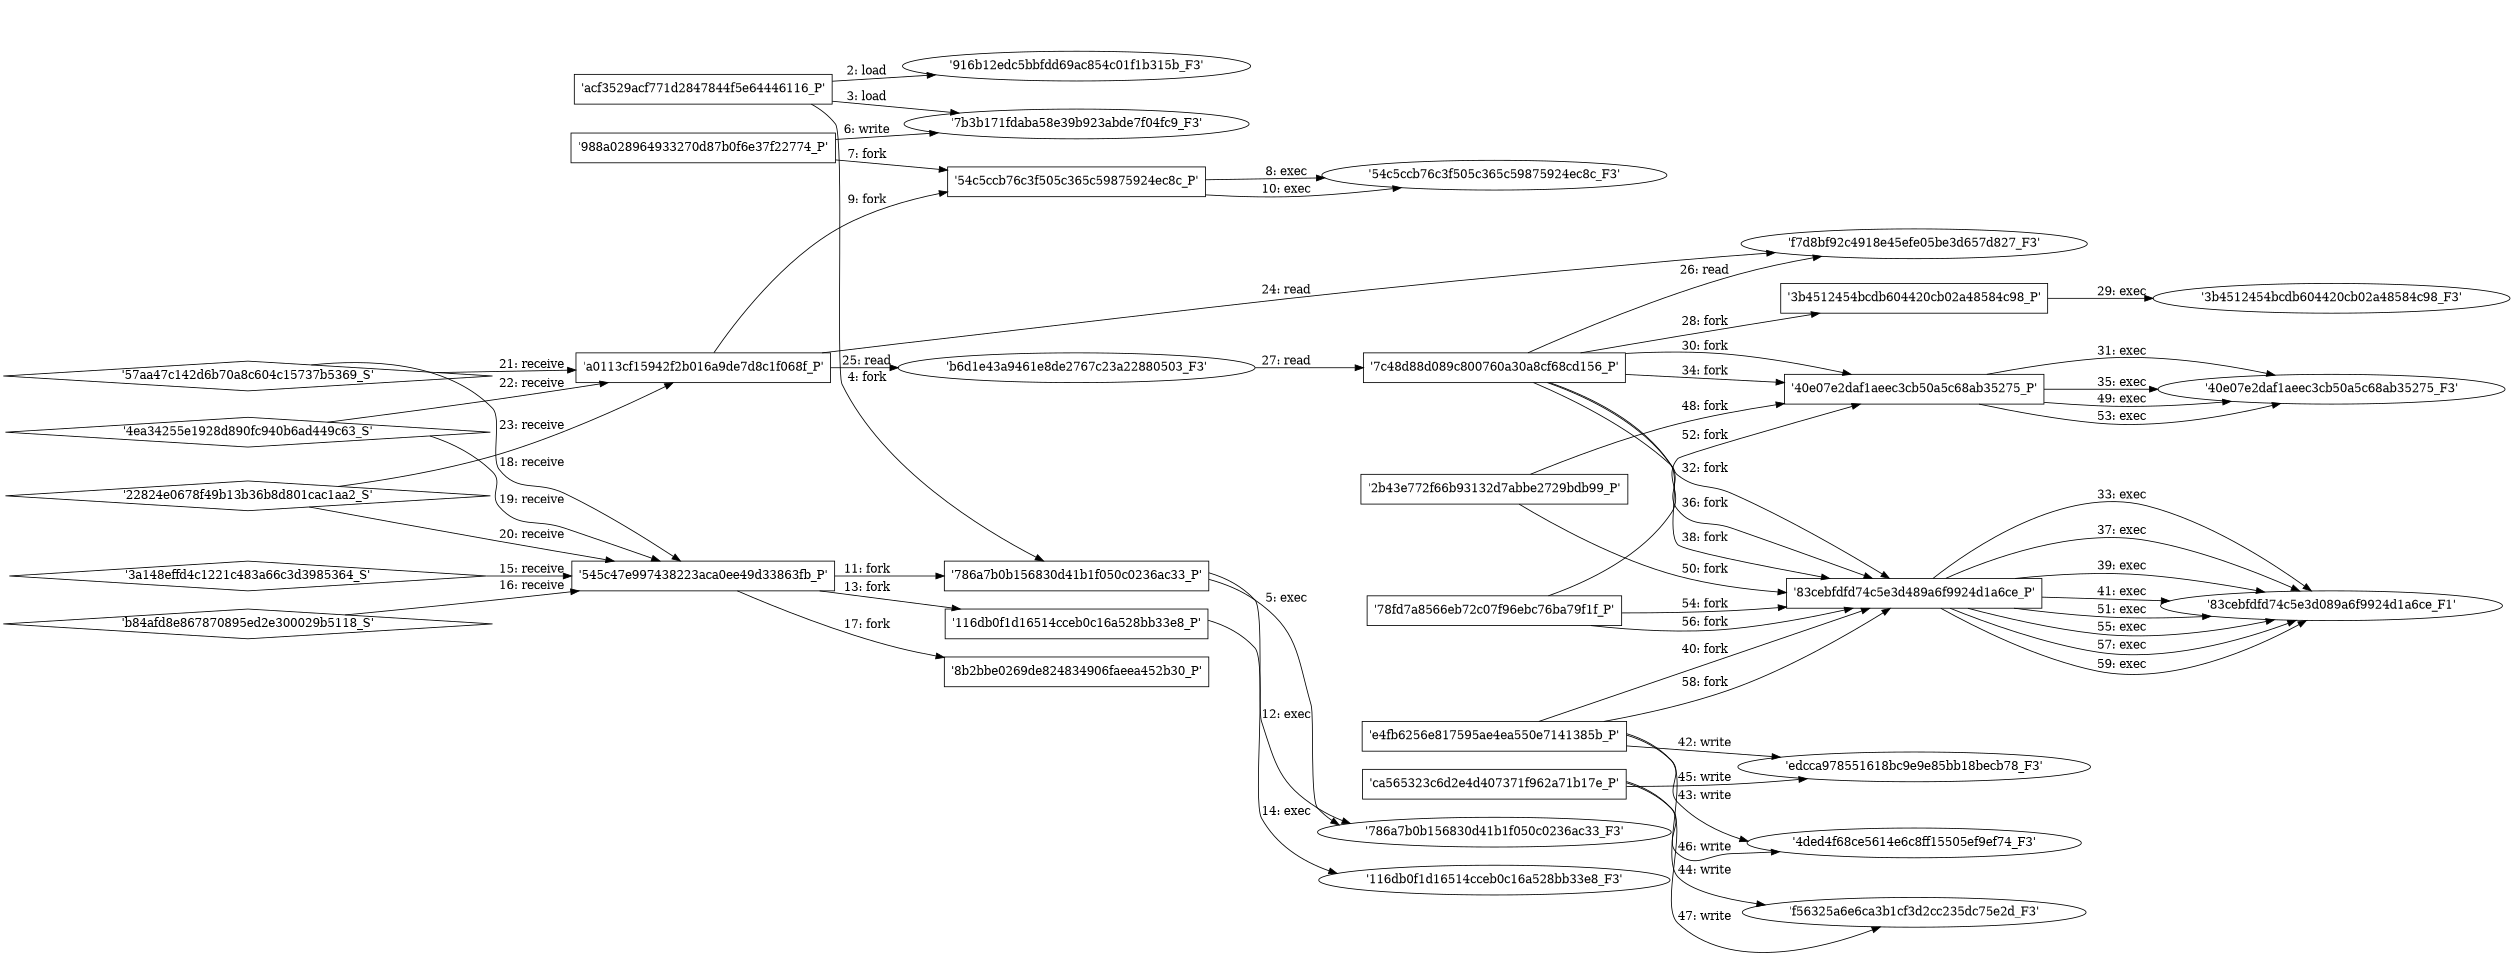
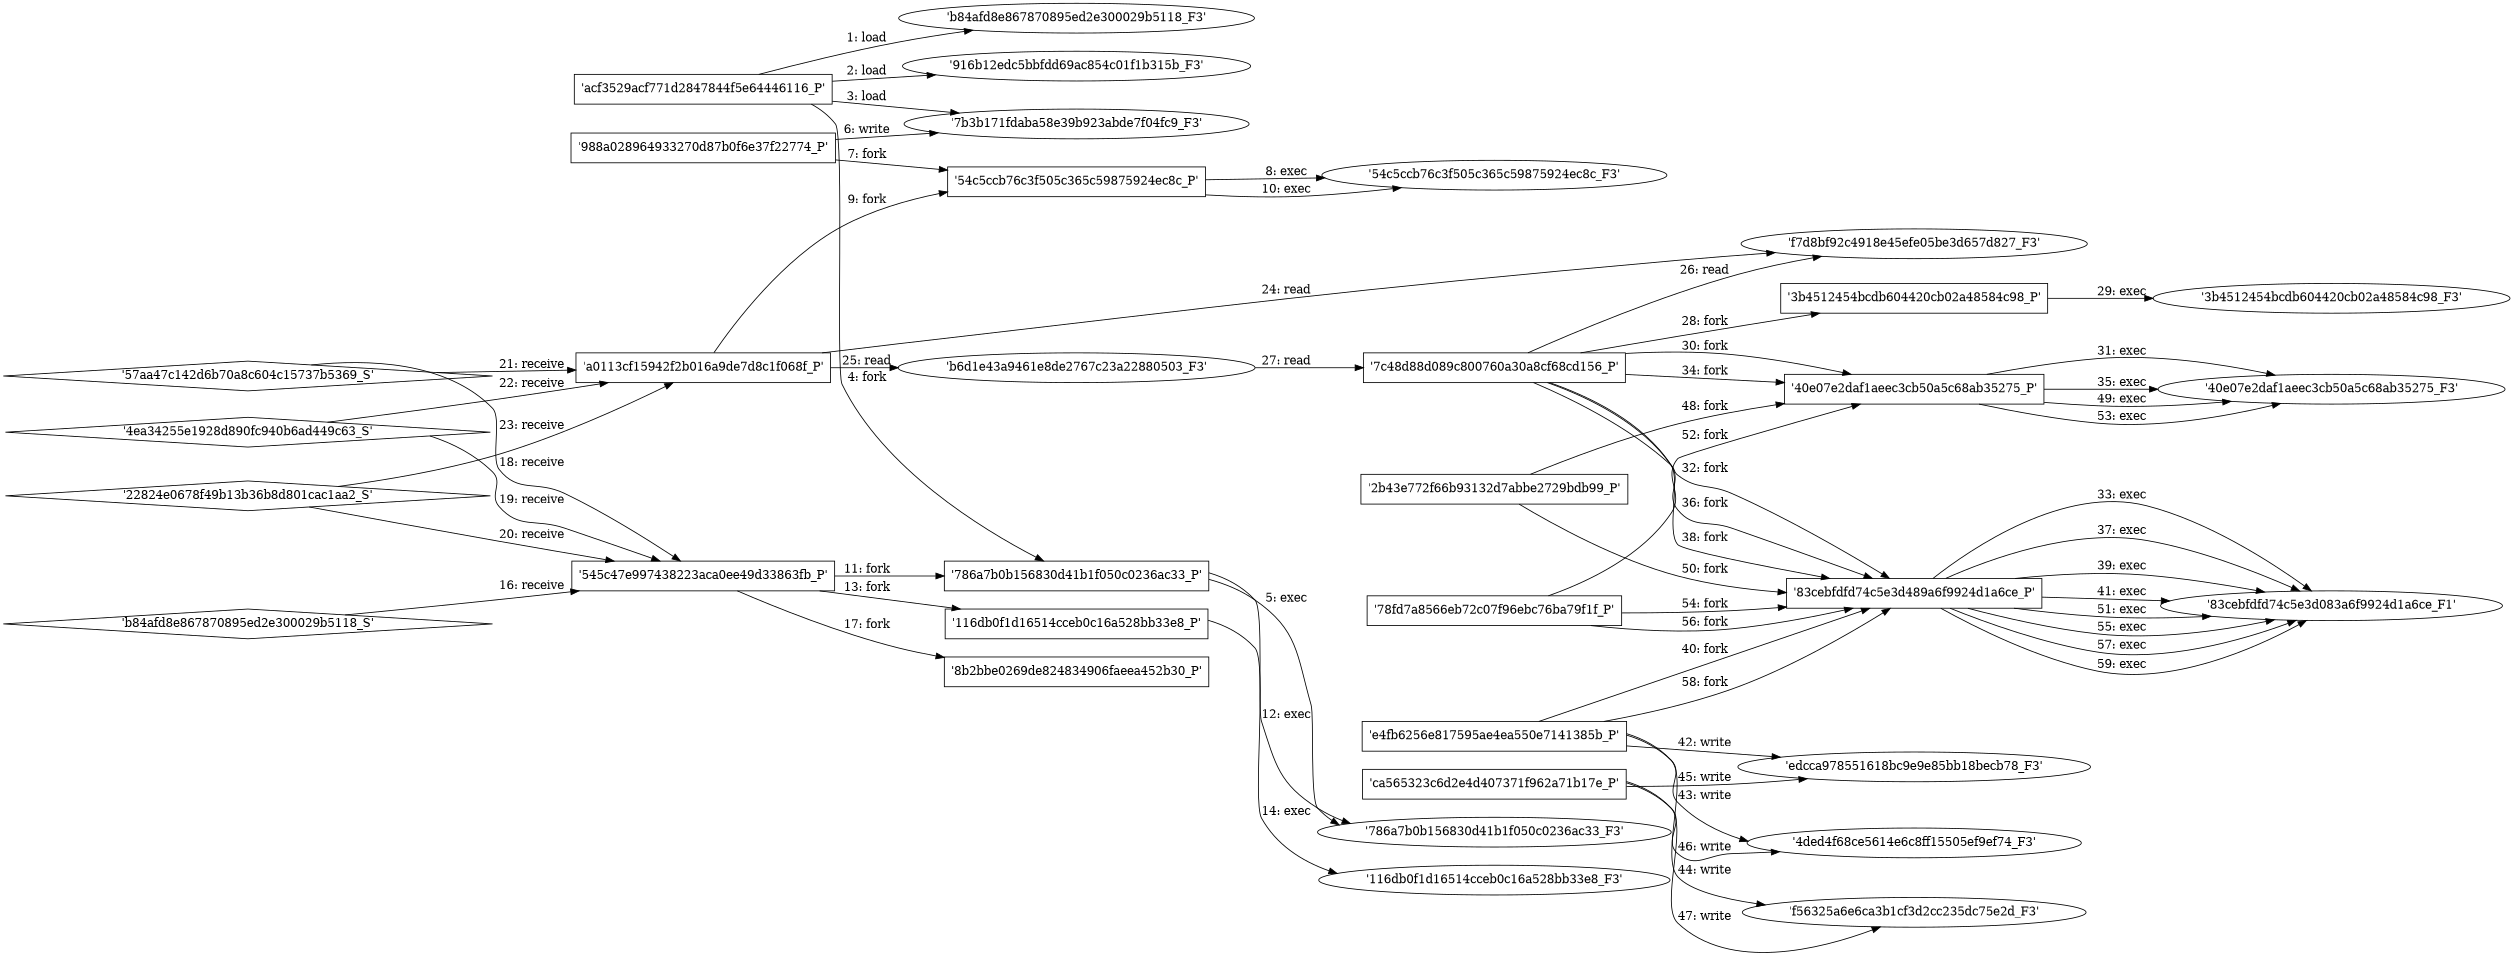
none -> (1077, 18)
(248, 576) -> none
(2331, 606) -> (2331, 606)
